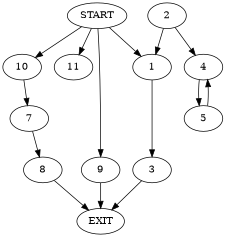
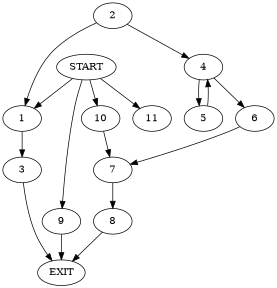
none -> (255, 119)
